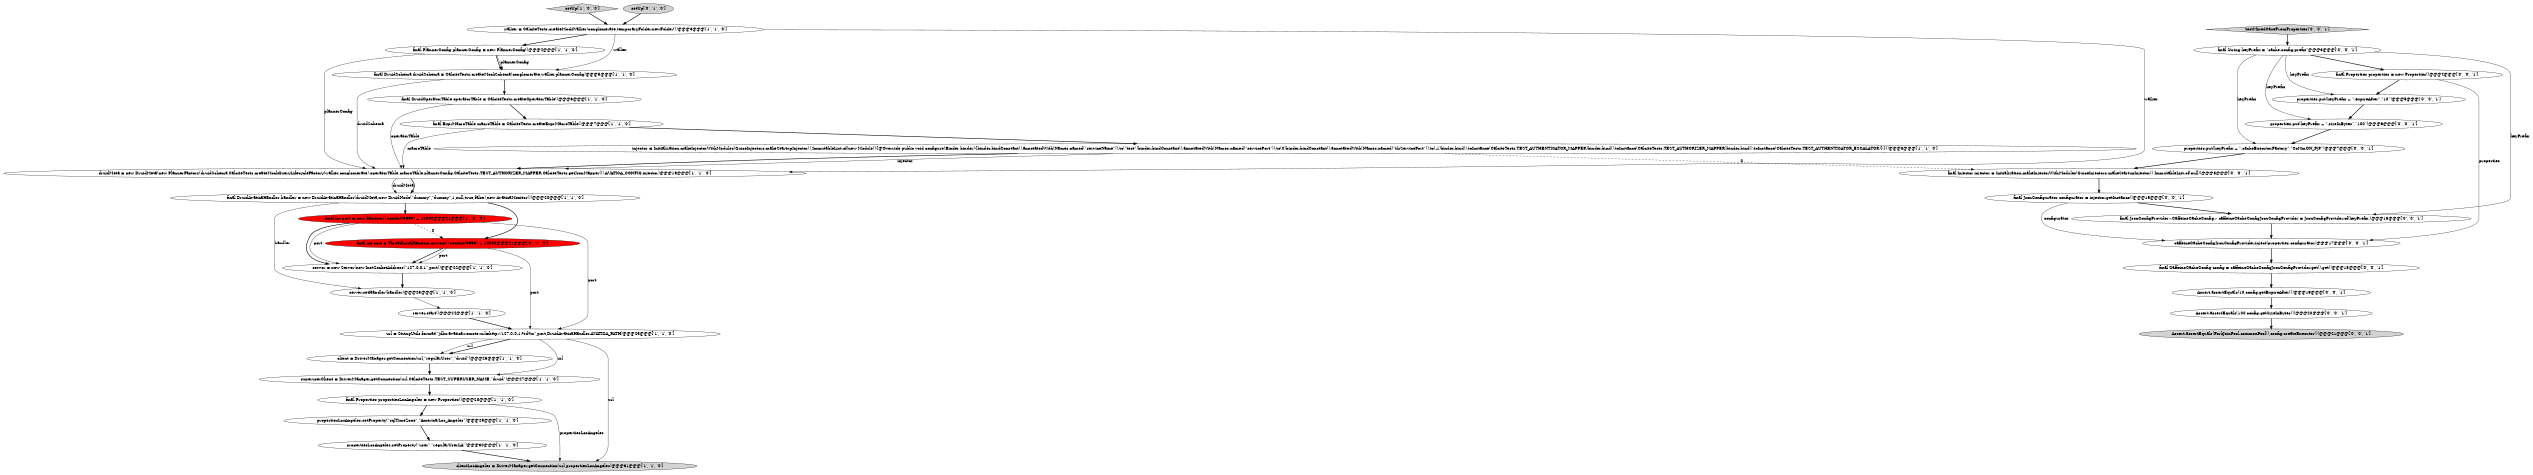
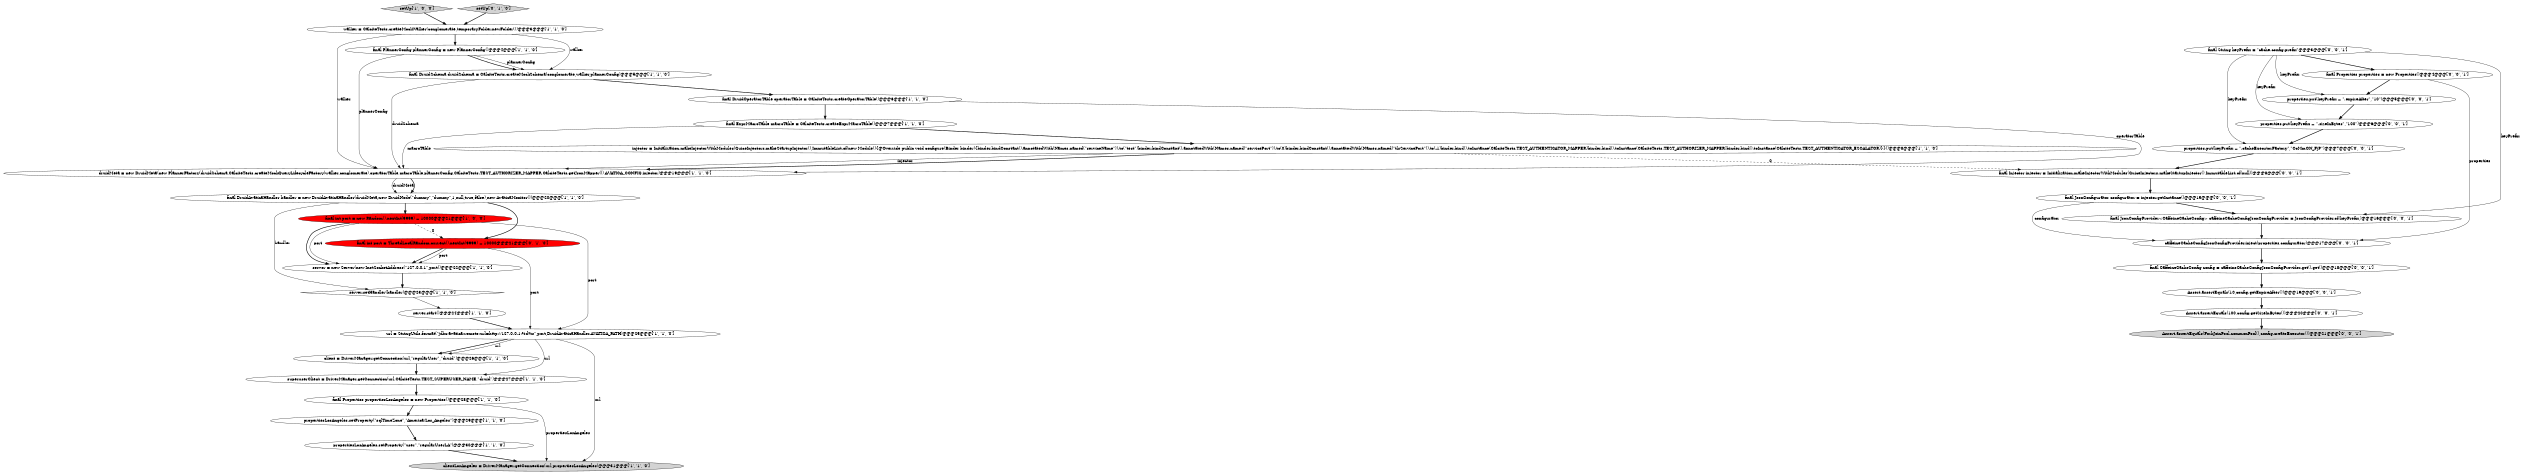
(648, 9) -> (493, 9)
(2287, 29) -> none
(402, 293) -> (402, 293)
